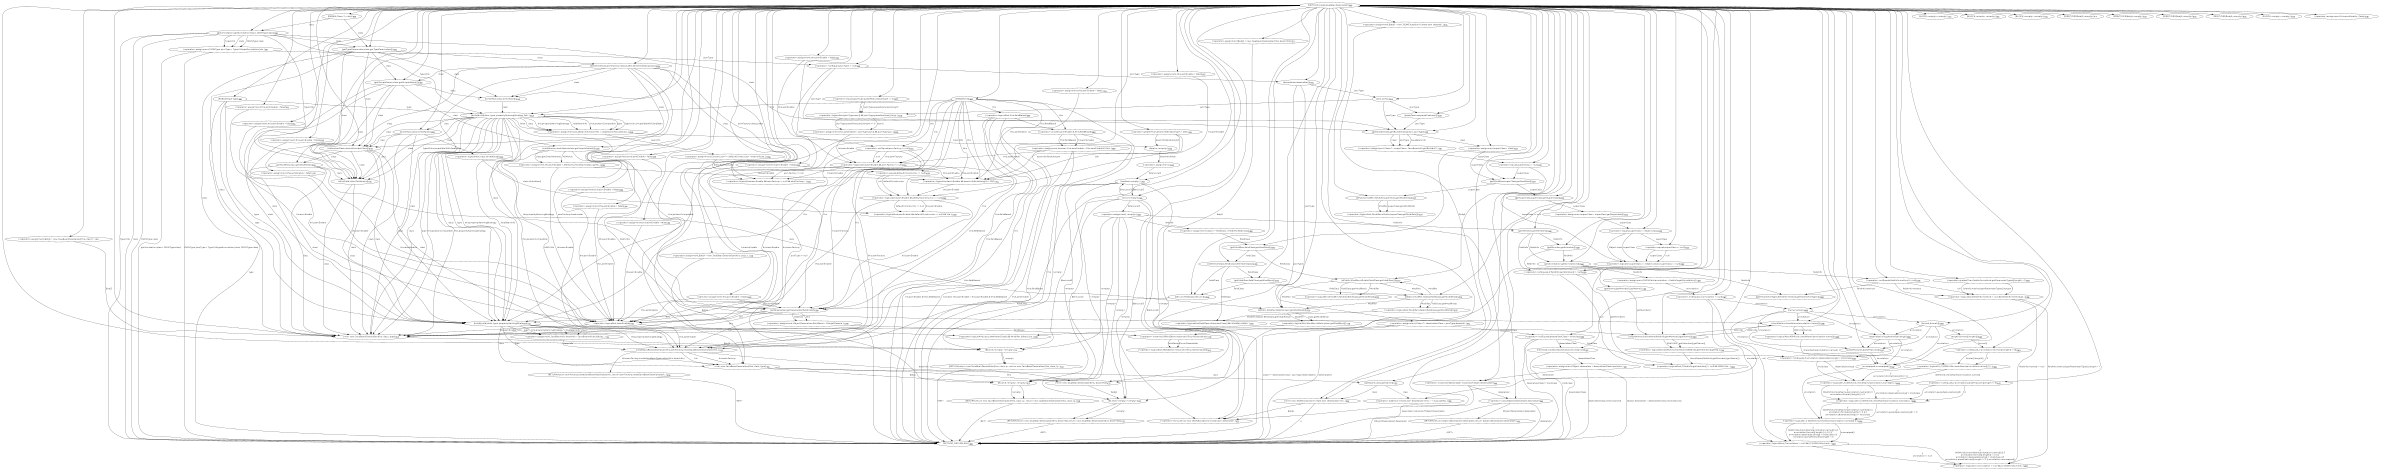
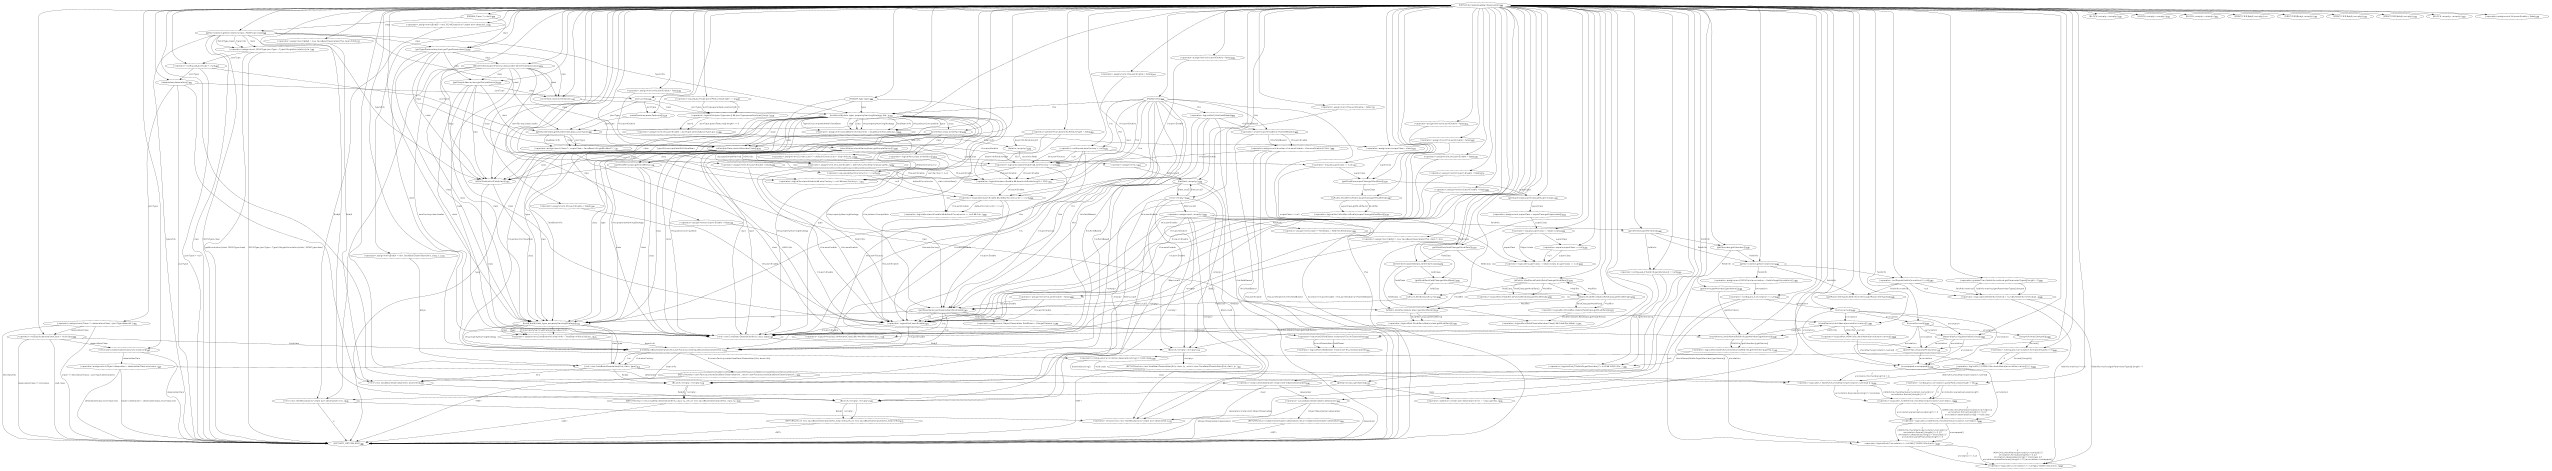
(473, 126) -> (609, 276)
(1168, 205) -> (278, 232)
